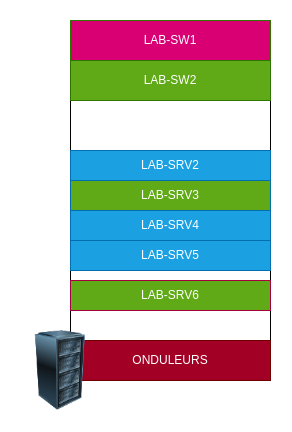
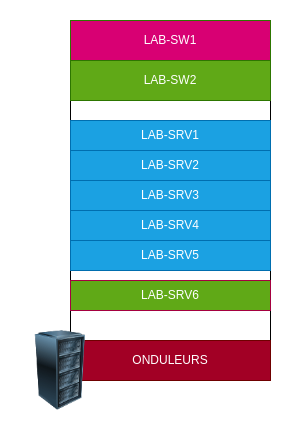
none -> (171, 136)
(171, 196) -> (171, 196)
